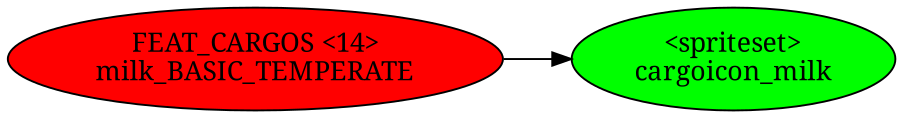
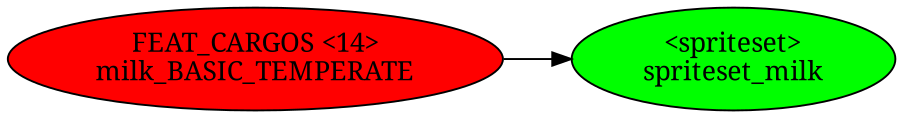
(734, 59) -> (734, 59)
